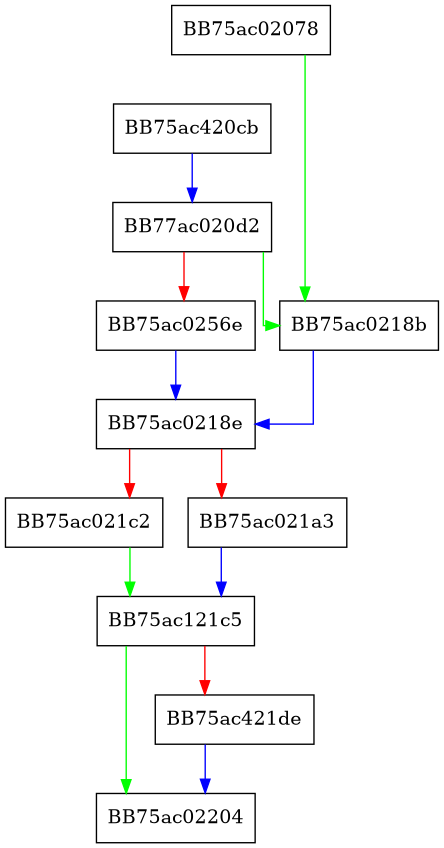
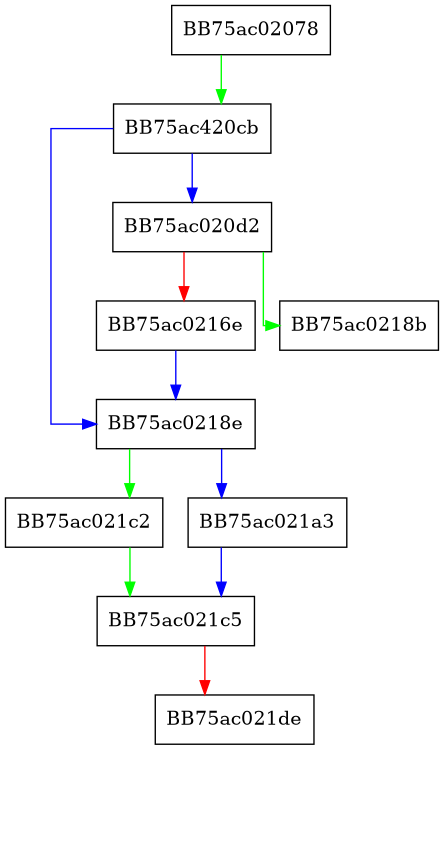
(305, 171) -> (221, 72)
(192, 227) -> (192, 227)
(176, 326) -> (176, 326)
(313, 409) -> (51, 261)
(130, 466) -> (130, 466)
(222, 466) -> (222, 466)
(176, 621) -> (176, 621)
(235, 720) -> (235, 720)
(176, 818) -> none
